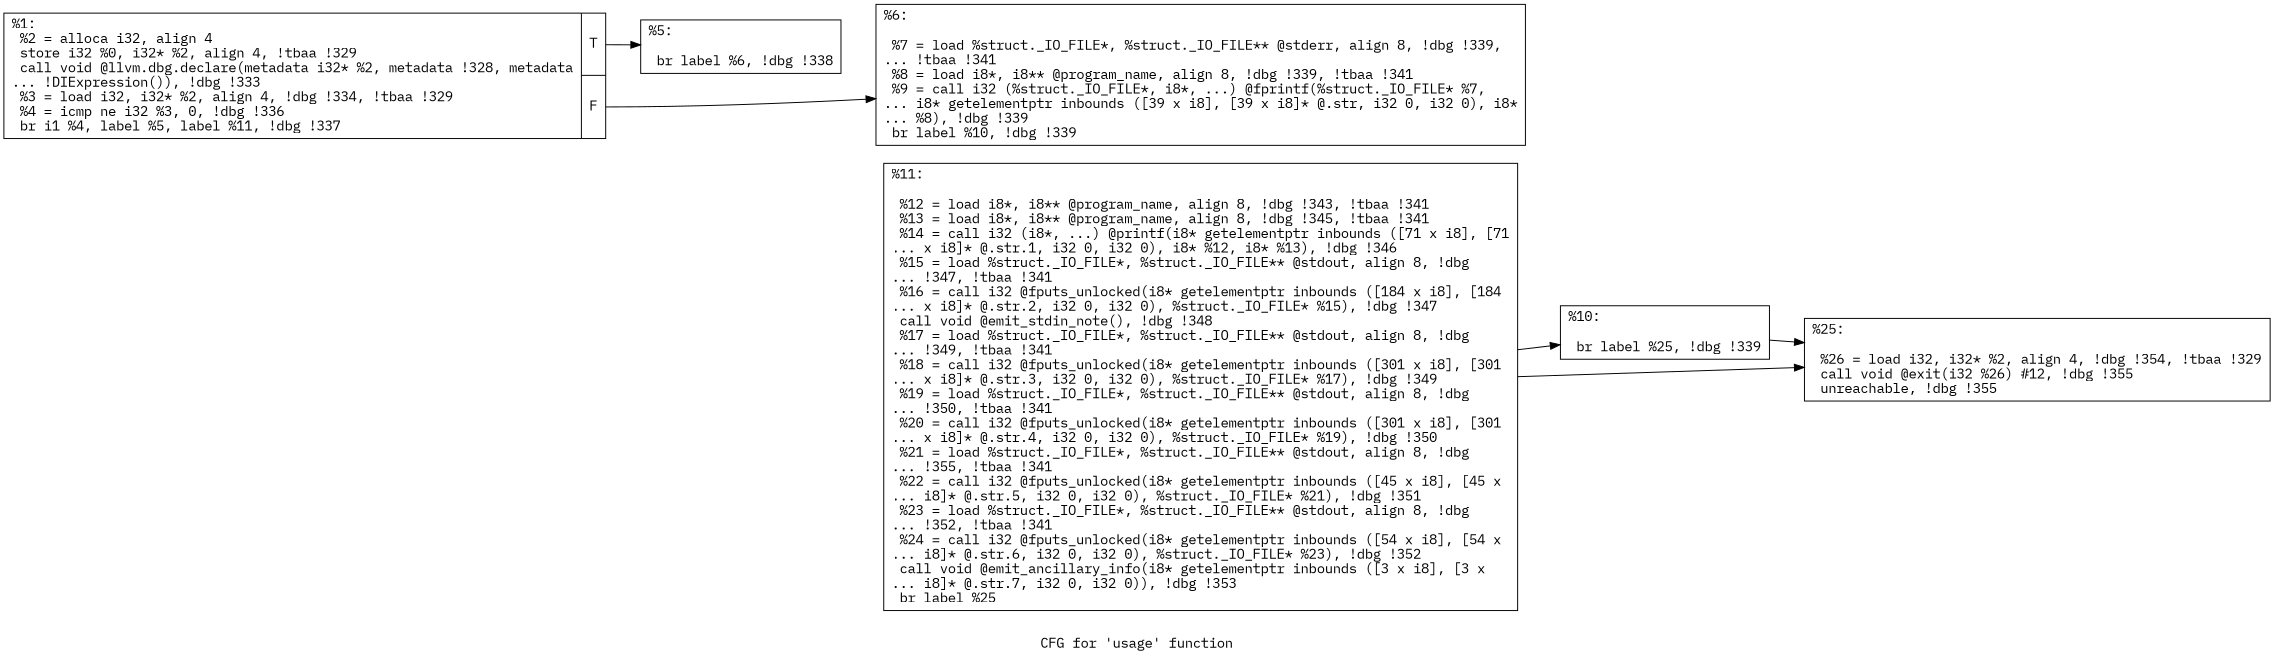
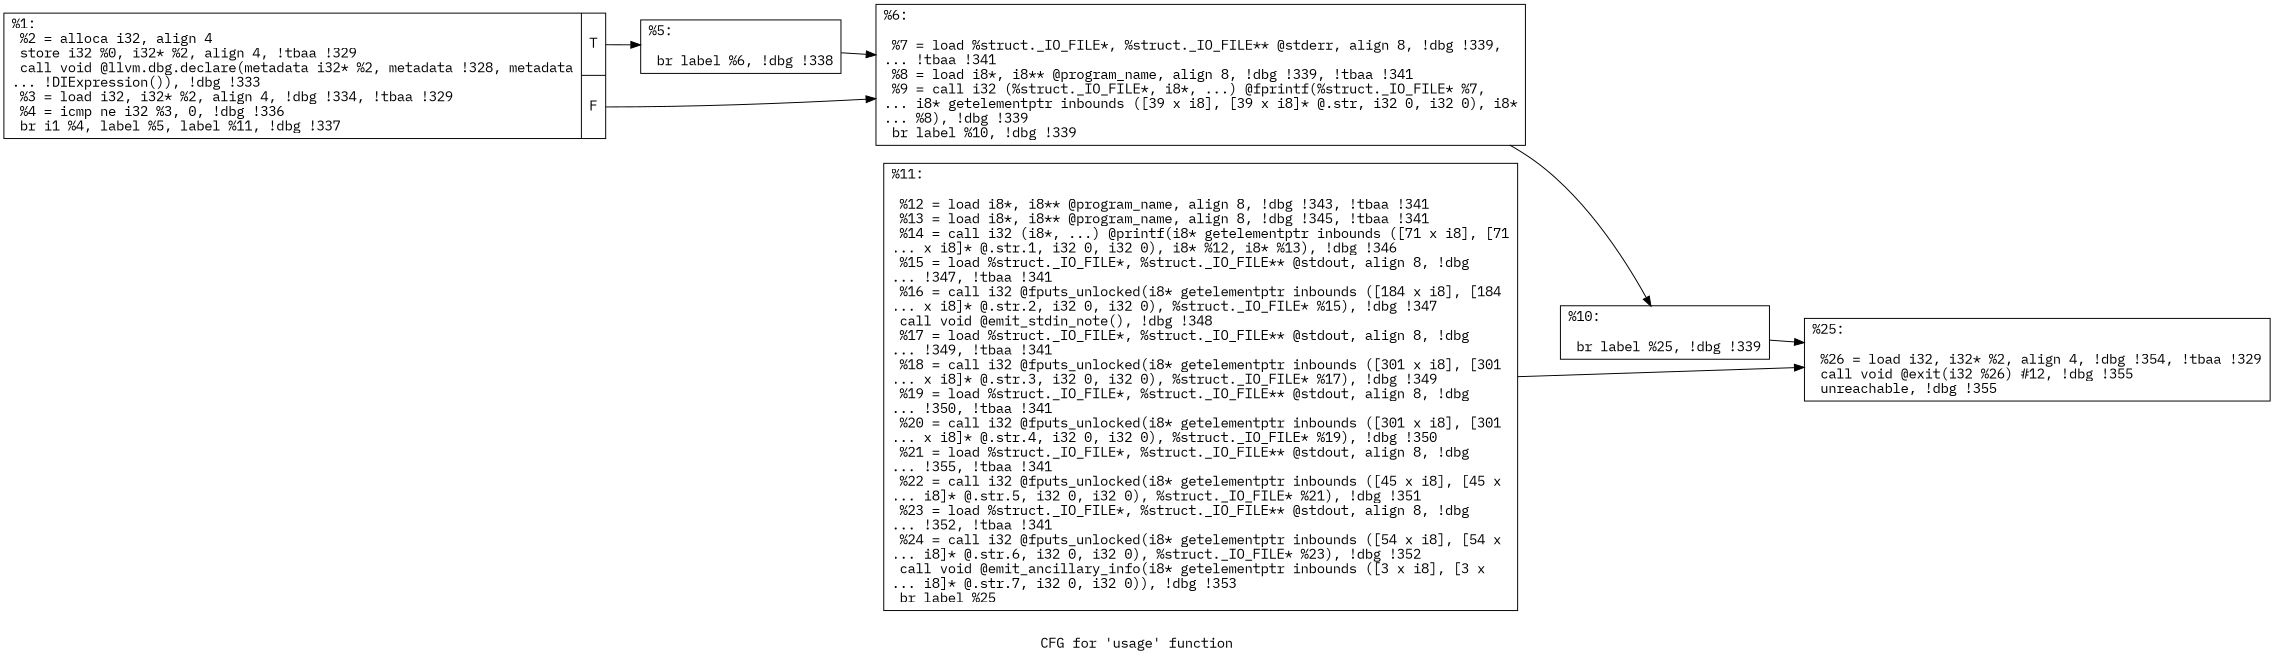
none -> (854, 54)
(1534, 348) -> (1588, 212)
